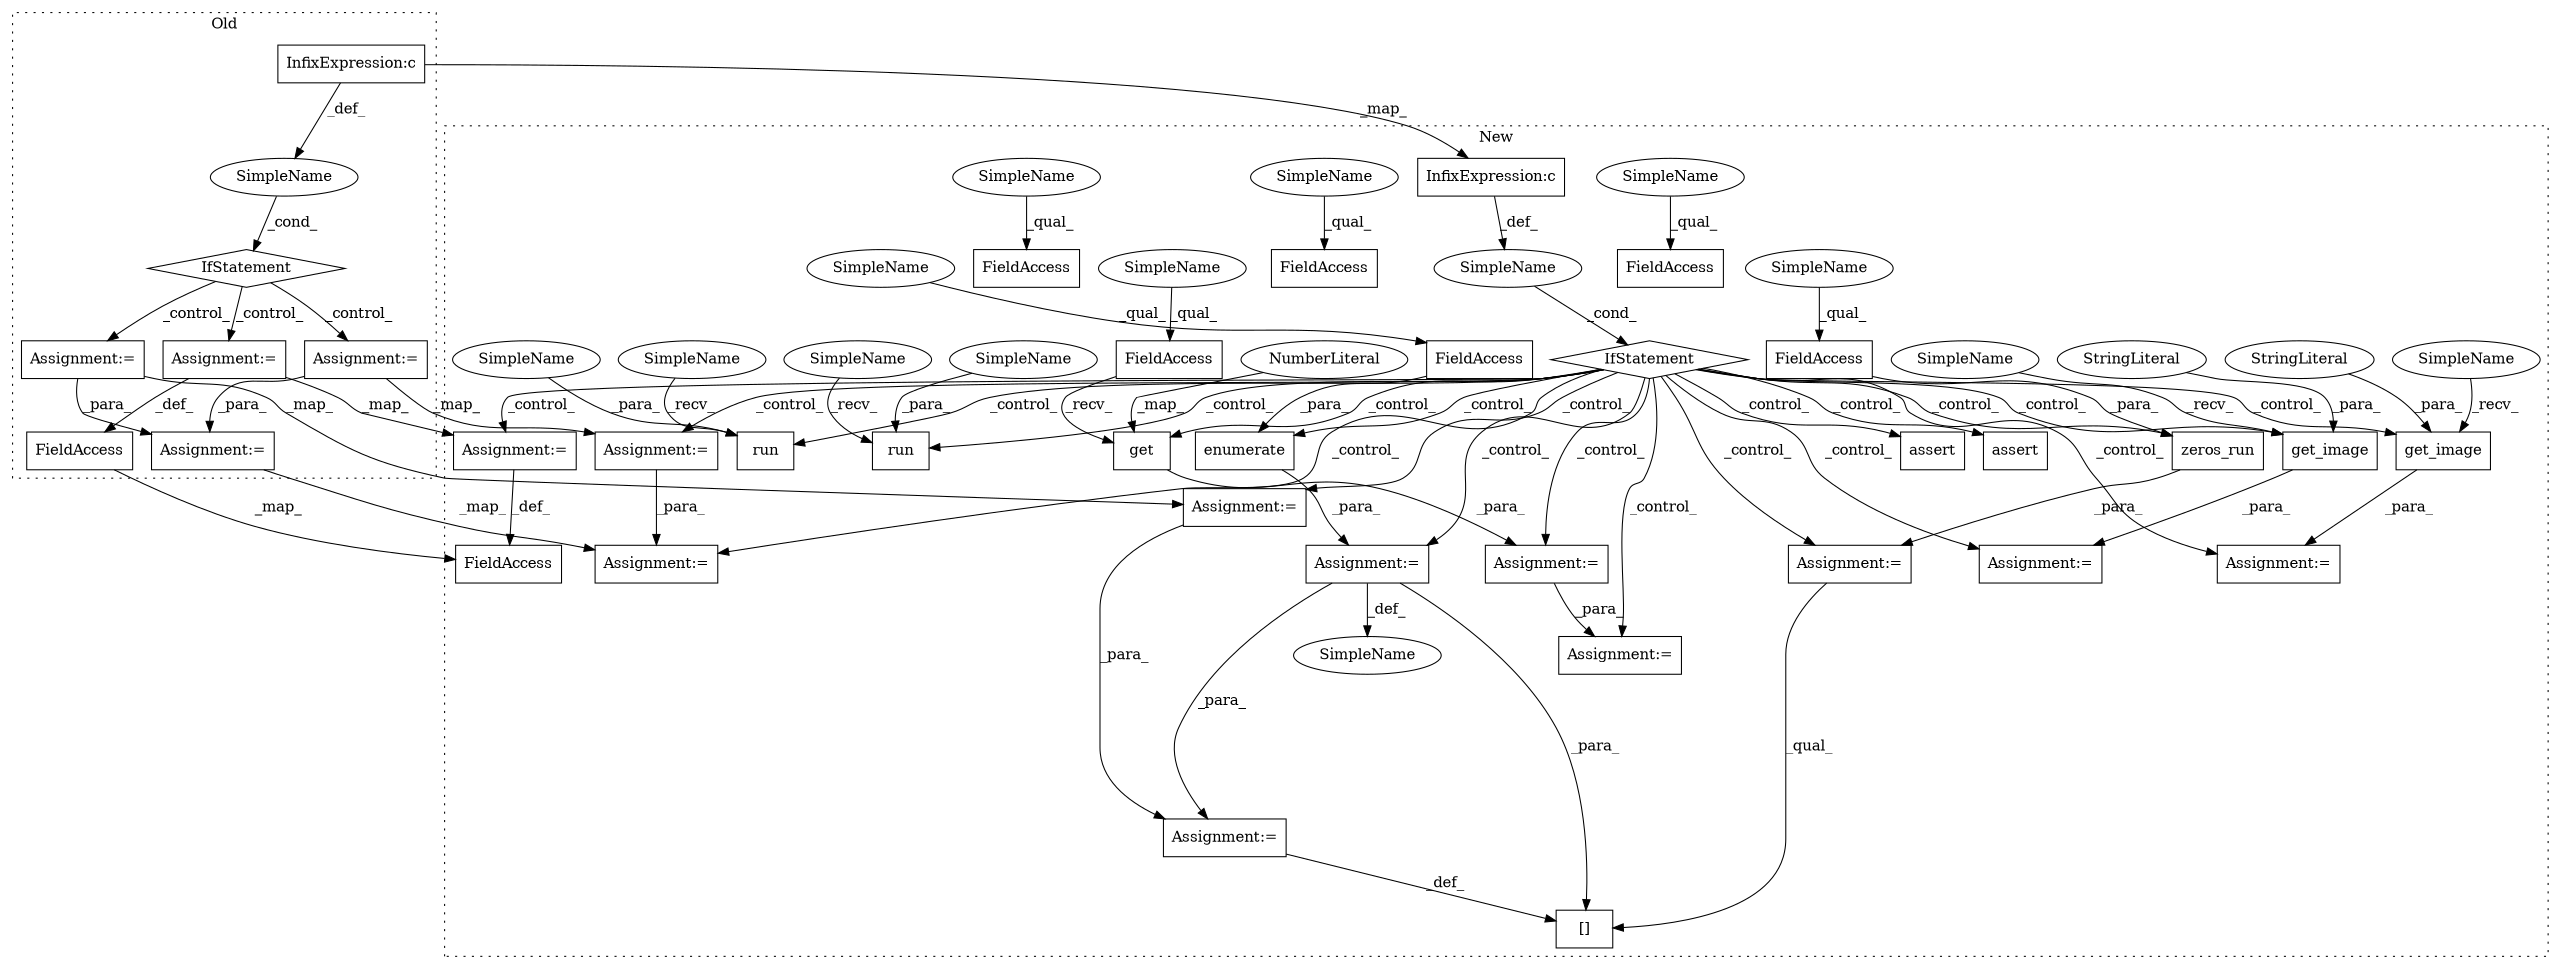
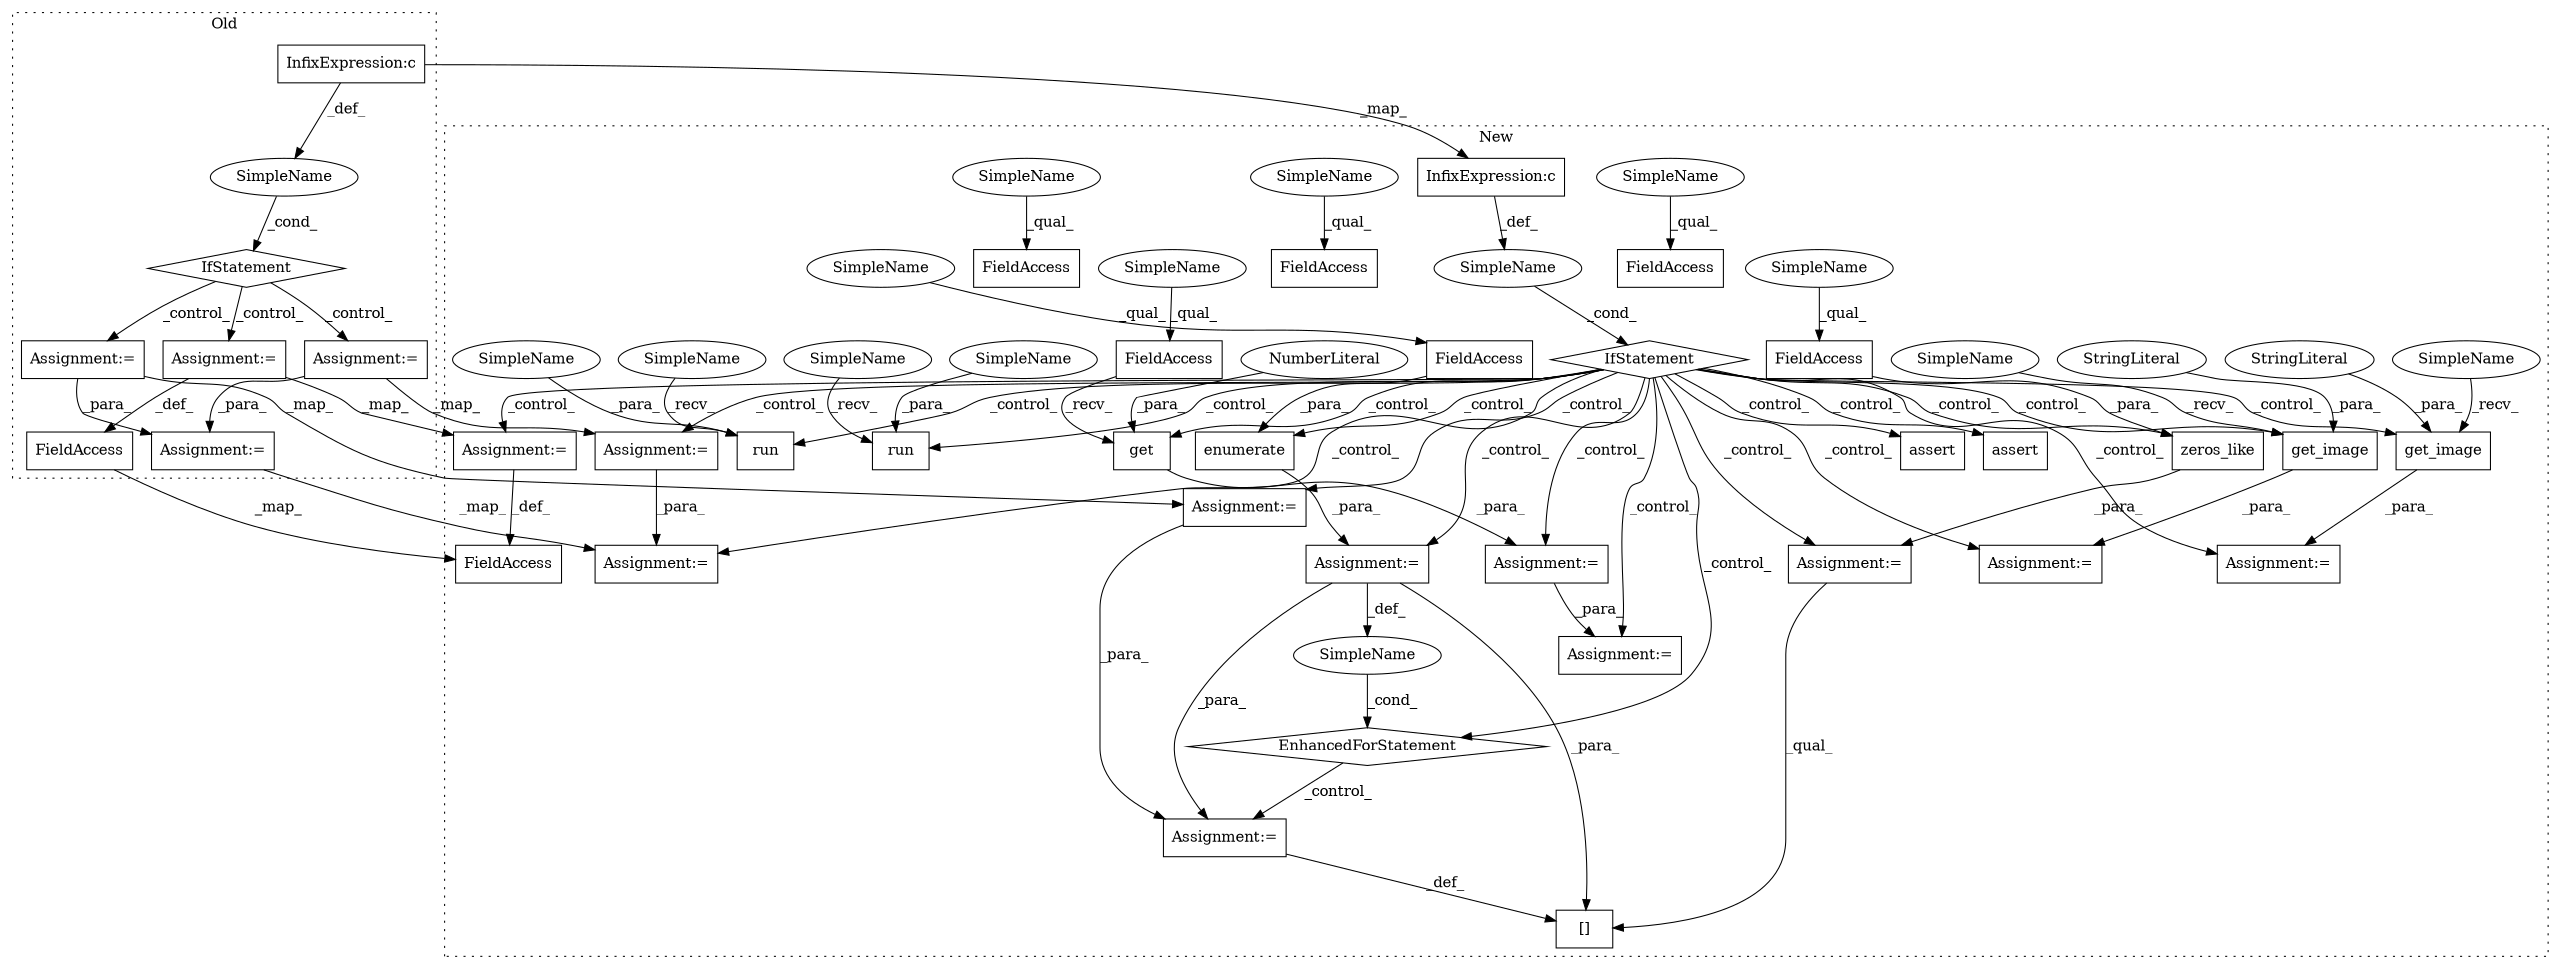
(1161, 405) -> (1161, 405)
(2218, 451) -> (2218, 451)
none -> (1367, 747)
